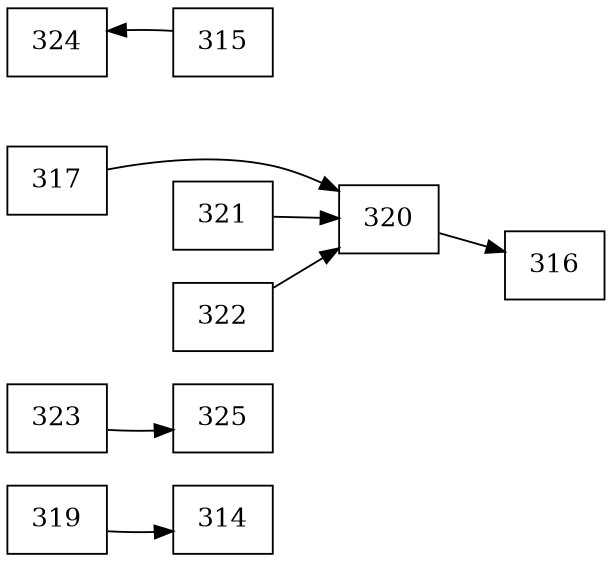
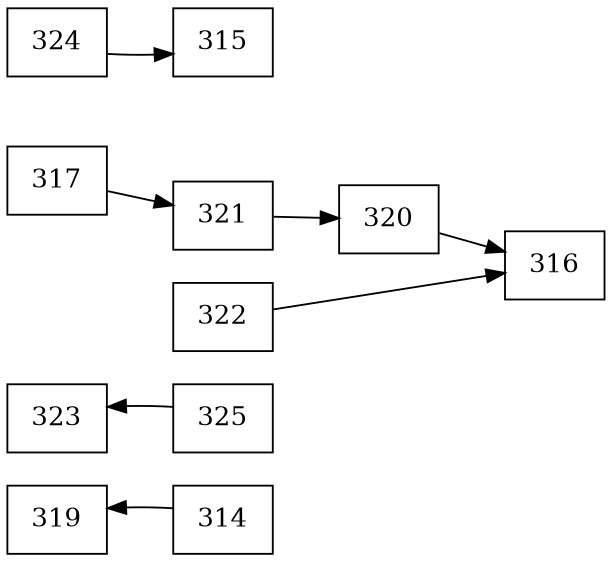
(150, 30) -> (131, 55)
(216, 160) -> (131, 196)
(298, 273) -> (380, 293)
(131, 431) -> (150, 406)
(131, 532) -> (150, 507)
